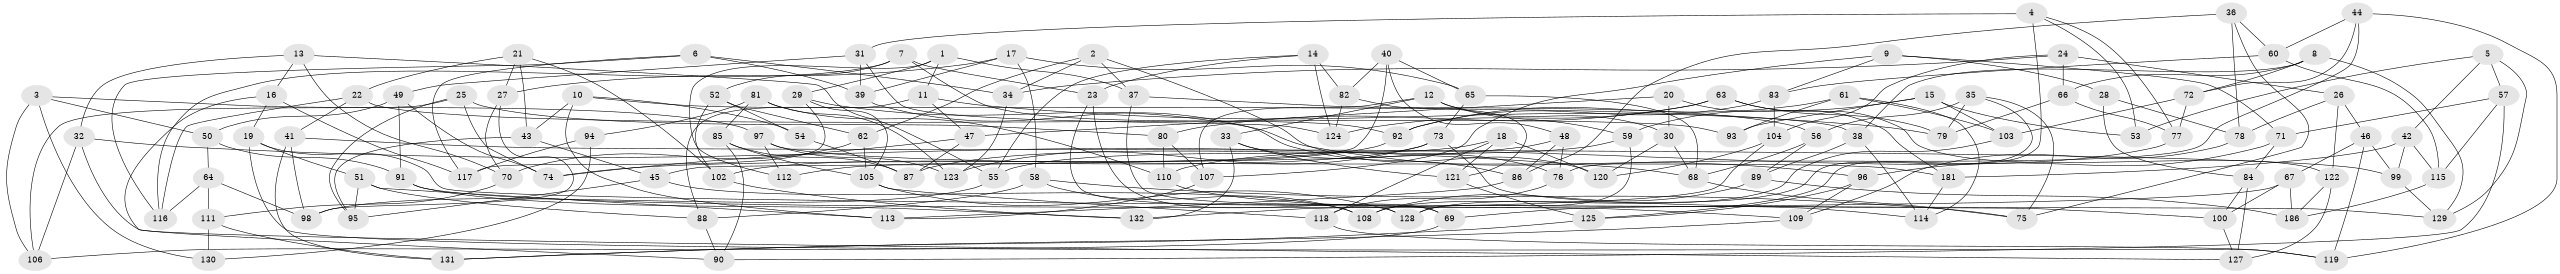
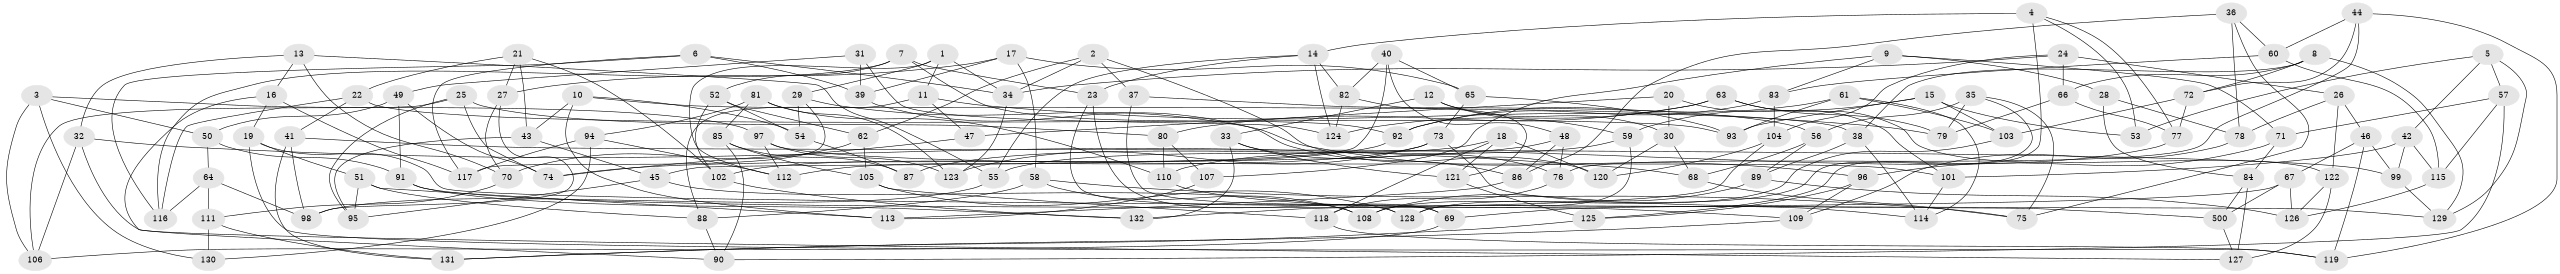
(1443, 19) -> (1671, 21)
(1044, 72) -> (968, 70)
(1618, 103) -> (1604, 107)
(1236, 113) -> none
(871, 115) -> (799, 116)
(942, 155) -> none
none -> (687, 157)
(1949, 178) -> (1949, 178)
(2220, 219) -> (2220, 219)
(2292, 219) -> (2292, 219)
